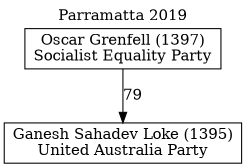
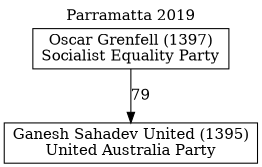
(123, 143) -> (131, 143)
